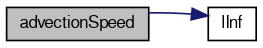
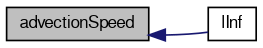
(170, 13) -> (187, 34)
